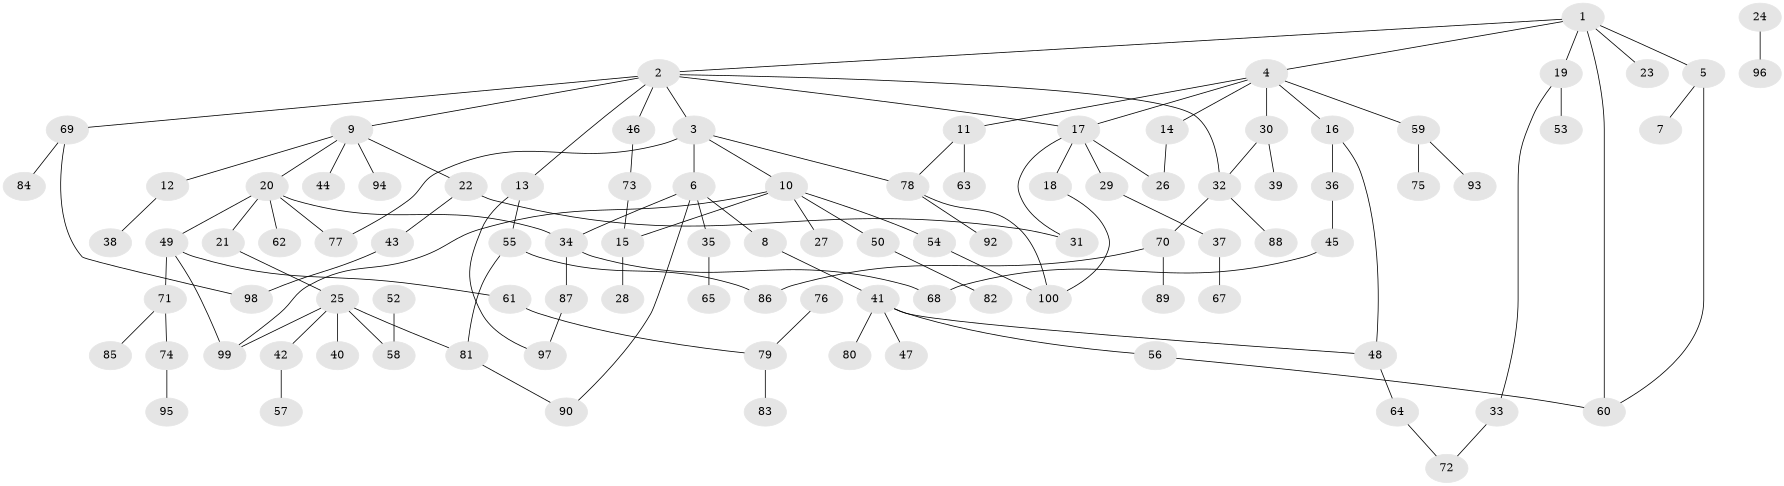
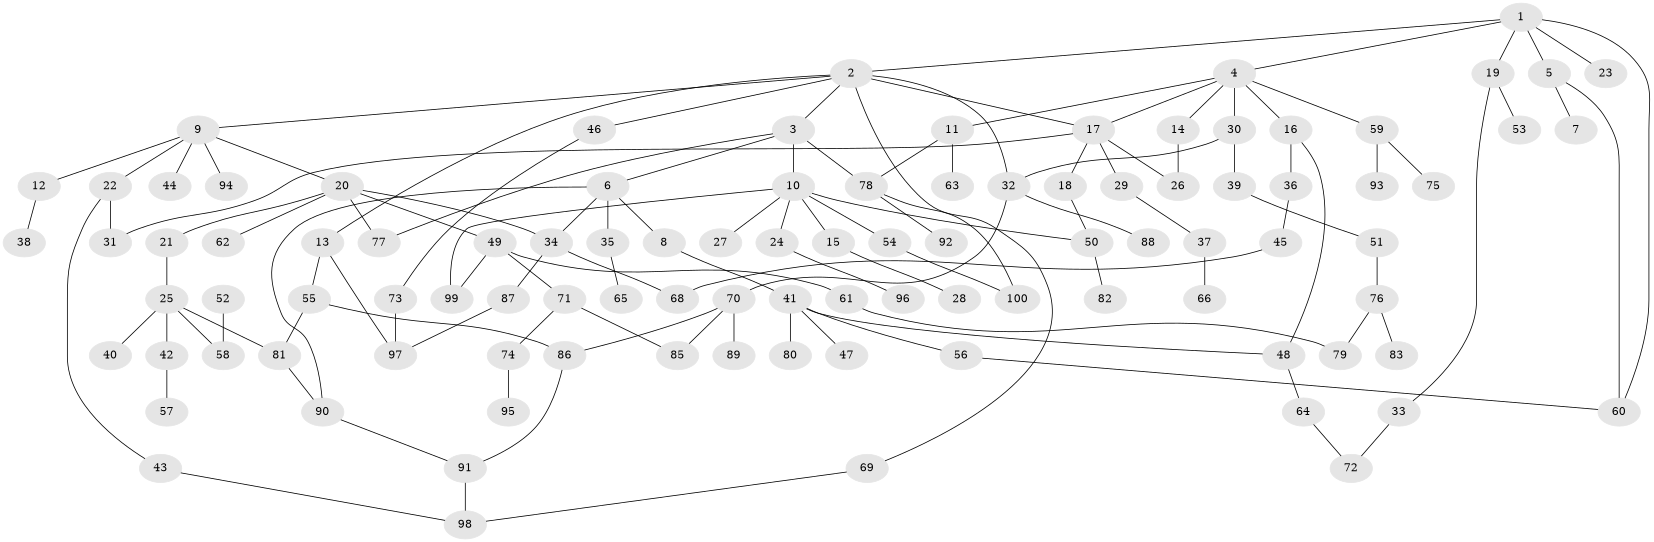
(24, 186) -> none
(626, 215) -> (396, 328)
none -> (785, 215)
(1109, 243) -> (1076, 209)
none -> (1377, 243)
(1220, 299) -> (1205, 299)
(281, 327) -> none
none -> (706, 327)
(765, 384) -> (1387, 327)
none -> (465, 468)
